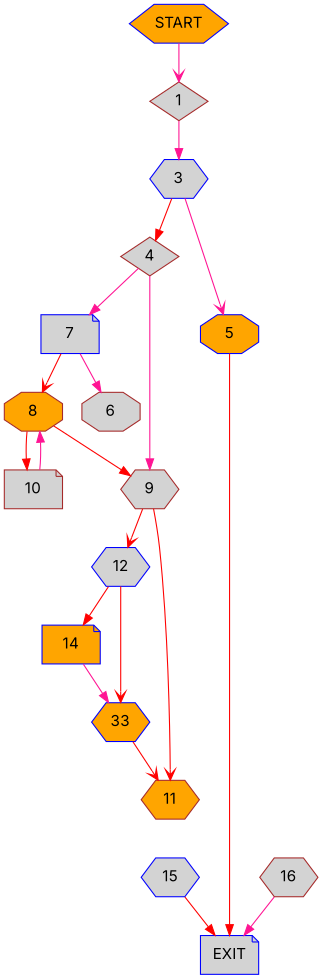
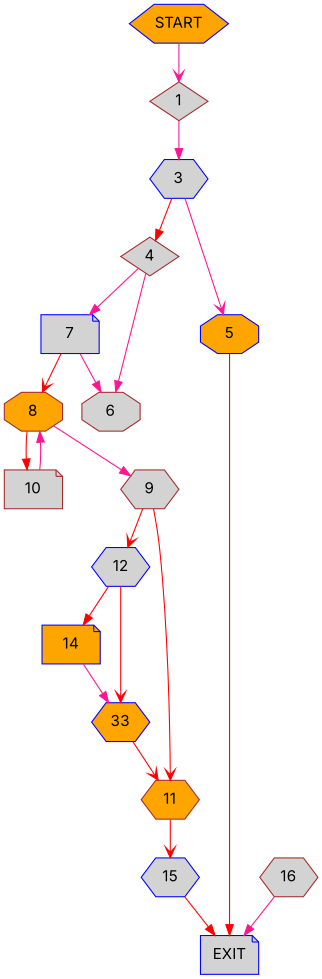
(150, 367) -> (132, 327)
(88, 448) -> (88, 448)
none -> (170, 833)
